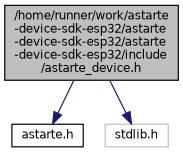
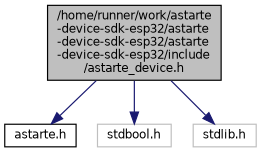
none -> (134, 136)
